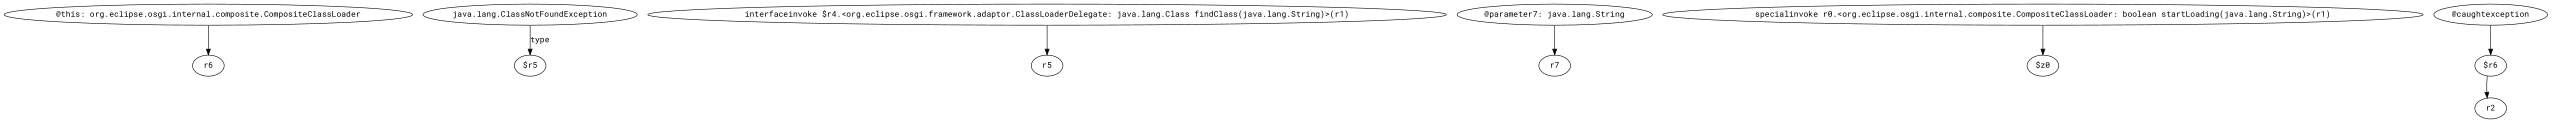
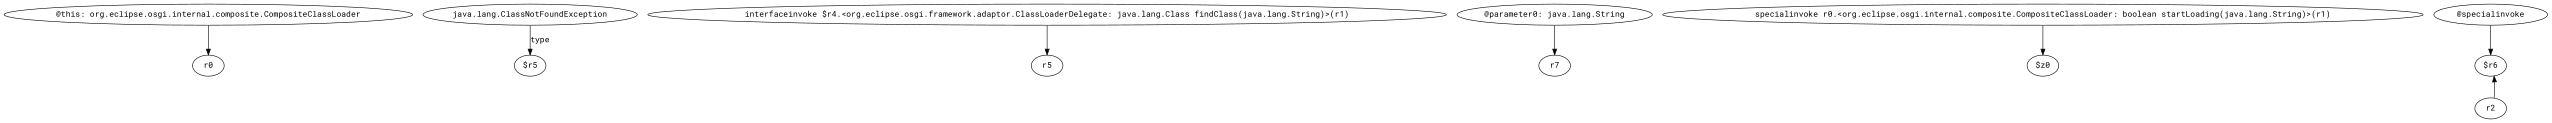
(1555, 15) -> (1555, 15)
(2491, 15) -> (2491, 15)
(208, 66) -> (208, 66)
(2487, 84) -> (2495, 90)
